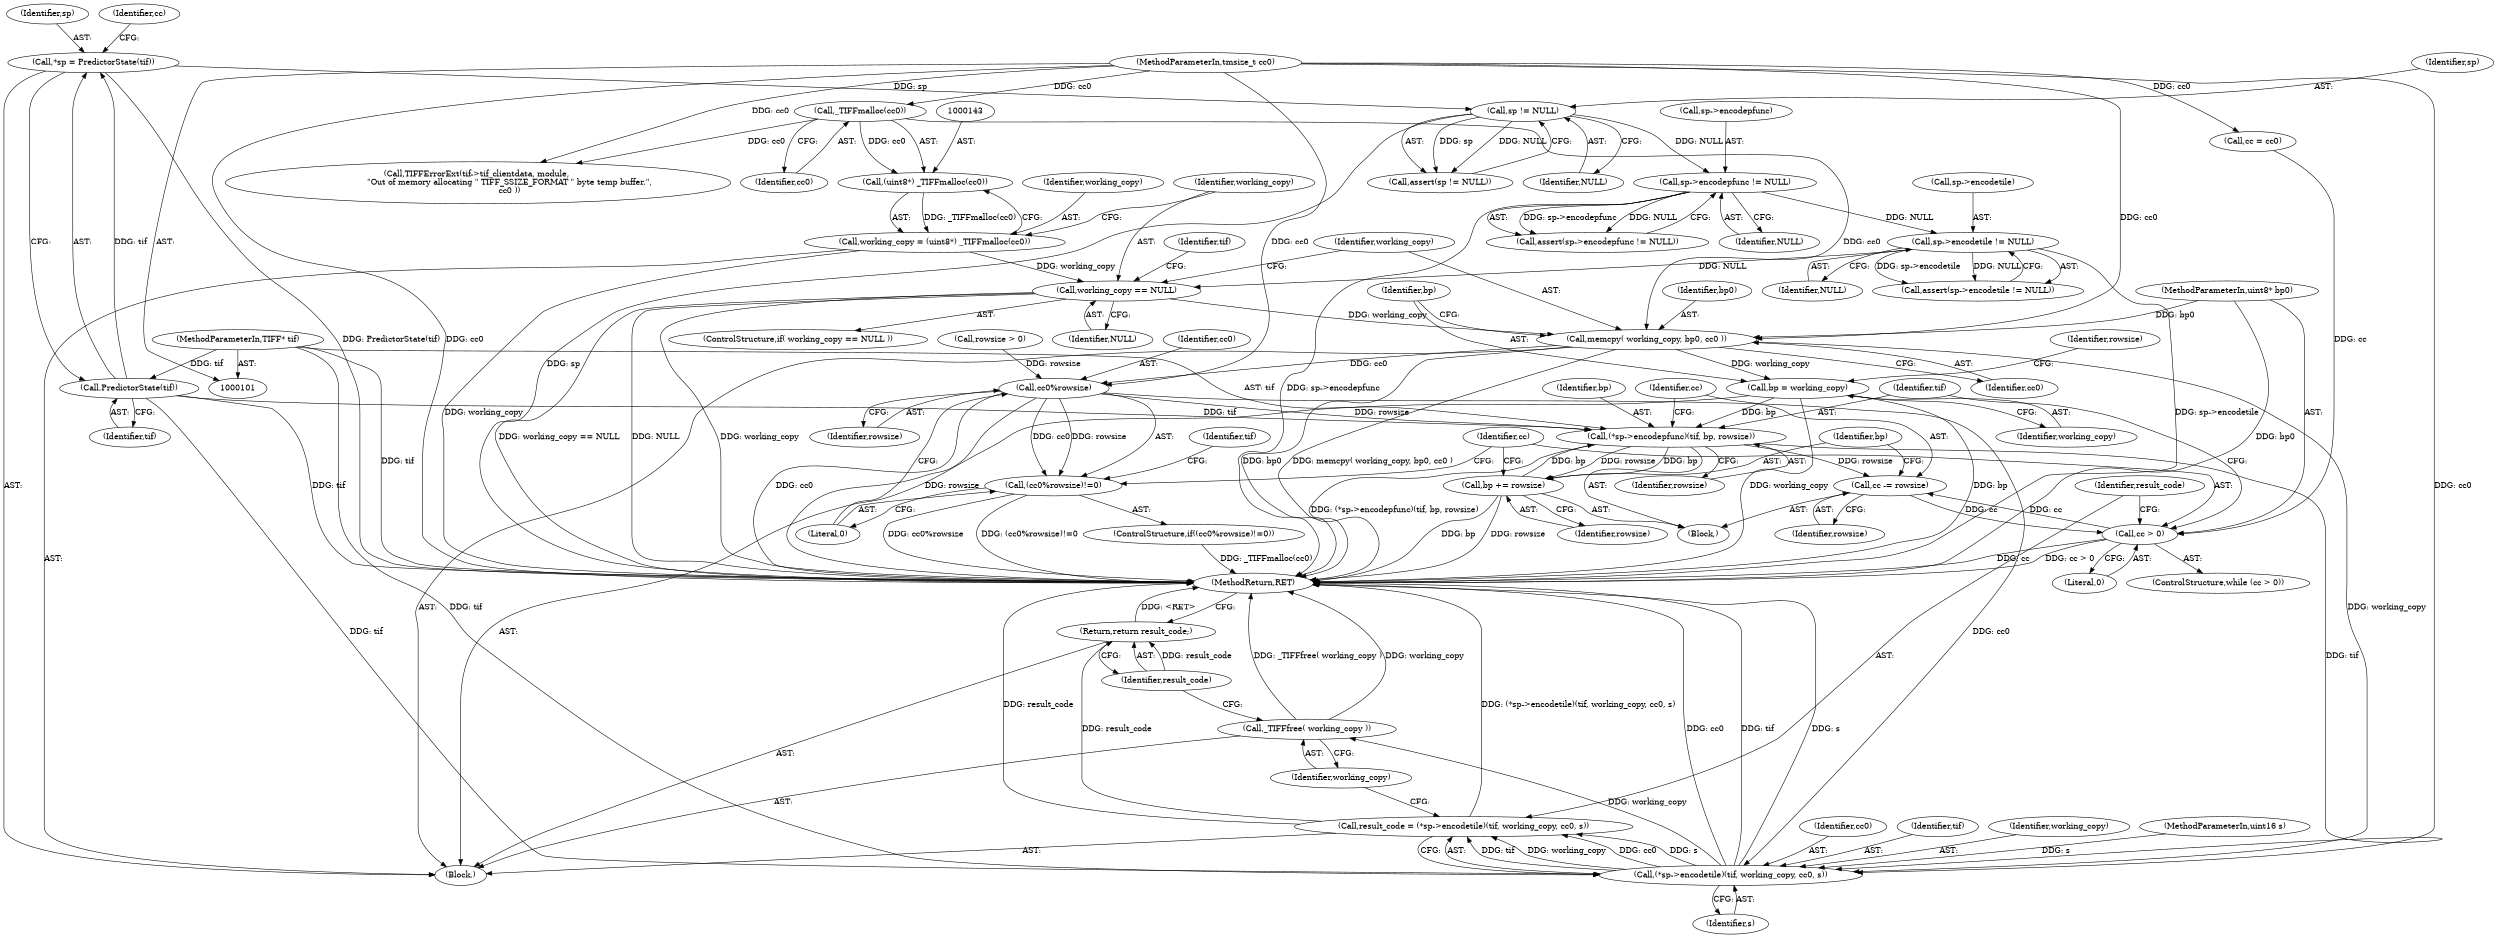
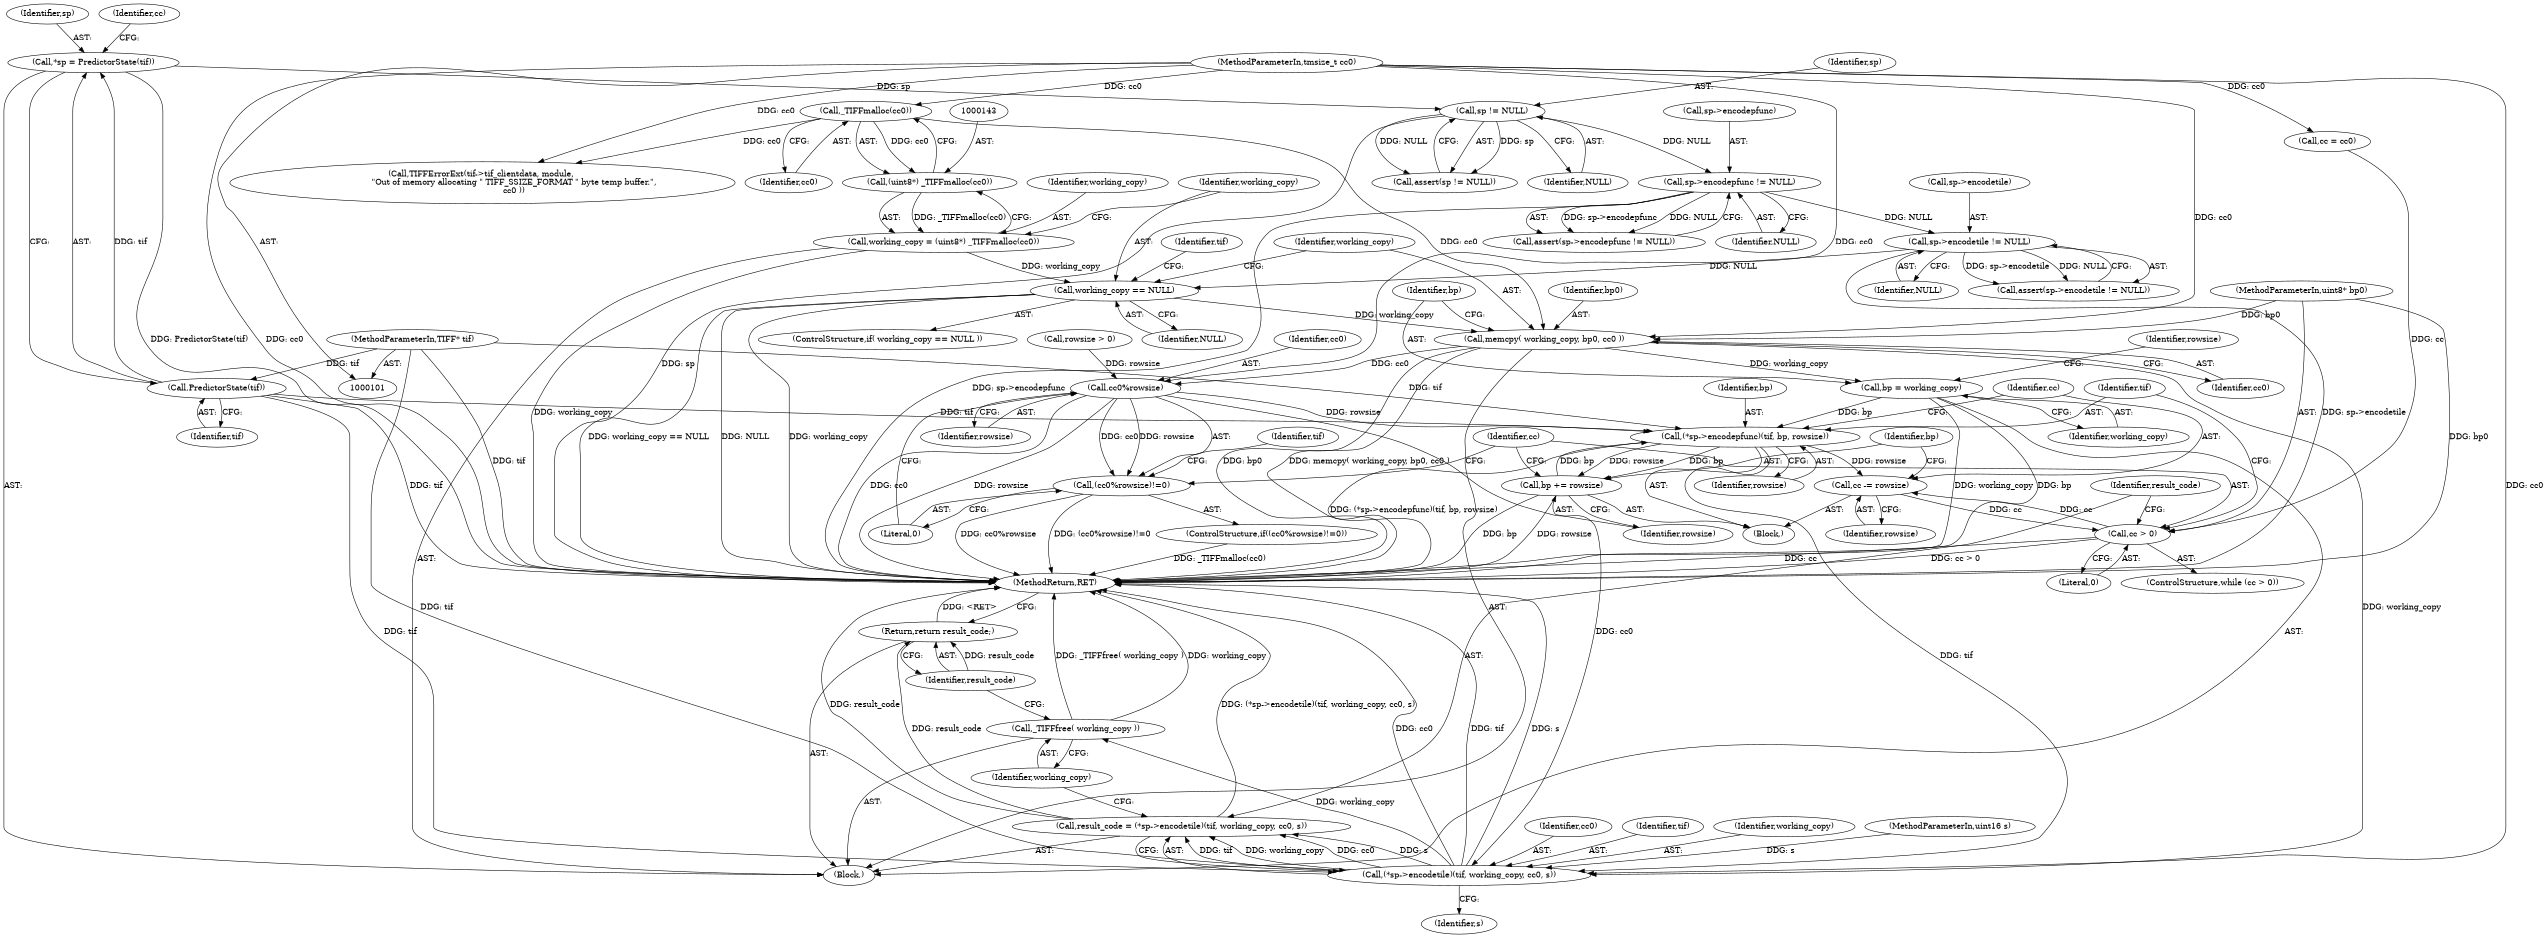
none -> (936, 144)
(1259, 388) -> (1425, 388)
(1736, 903) -> none
